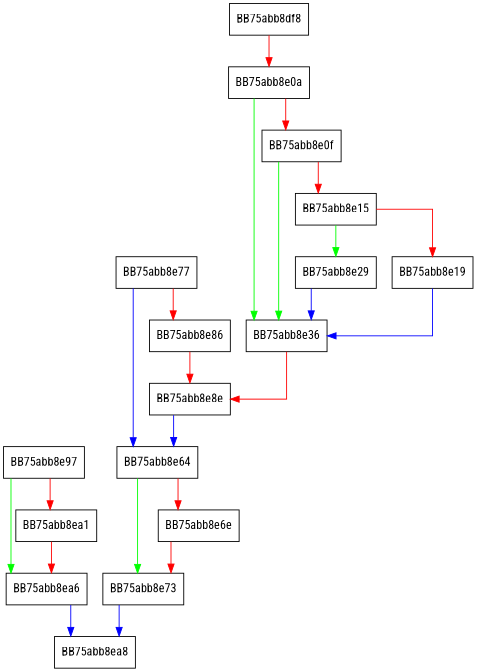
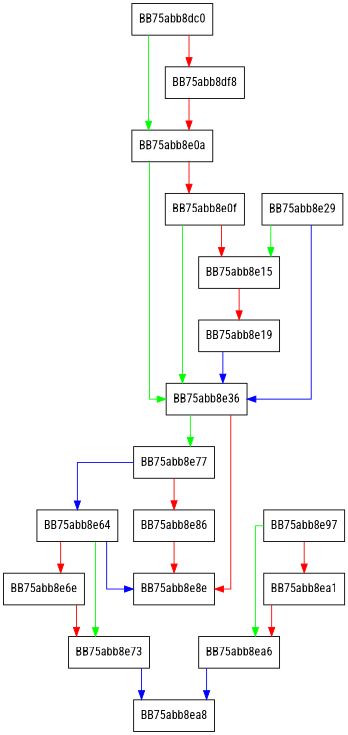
none -> (172, 19)
(336, 236) -> (271, 236)
(174, 426) -> (107, 574)
none -> (190, 426)
